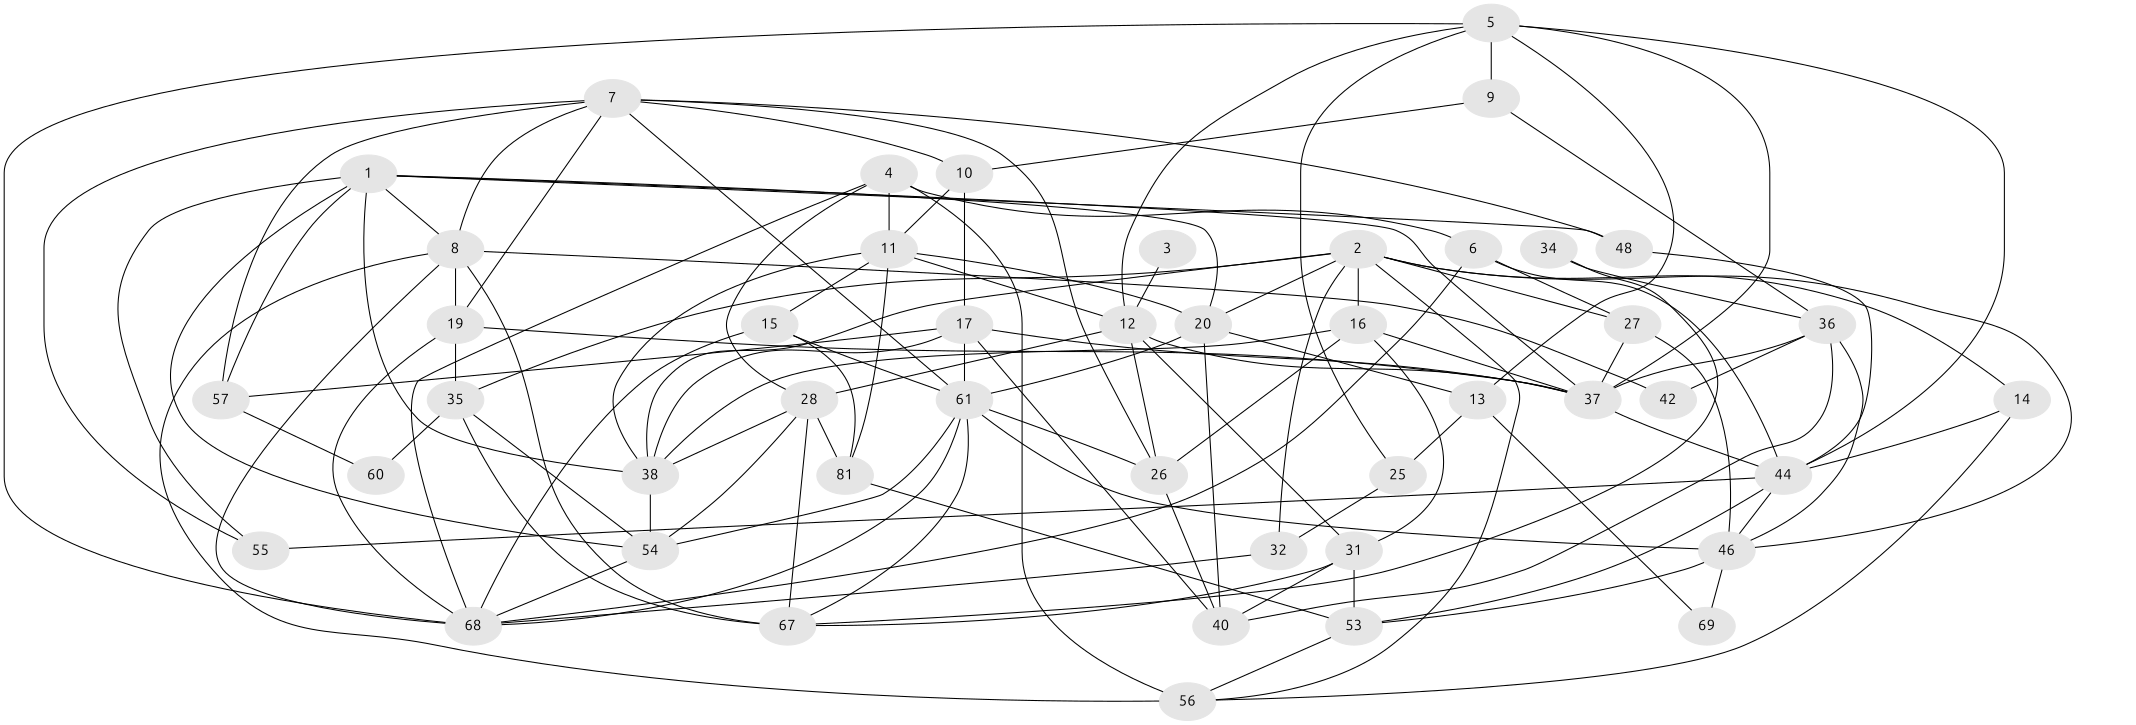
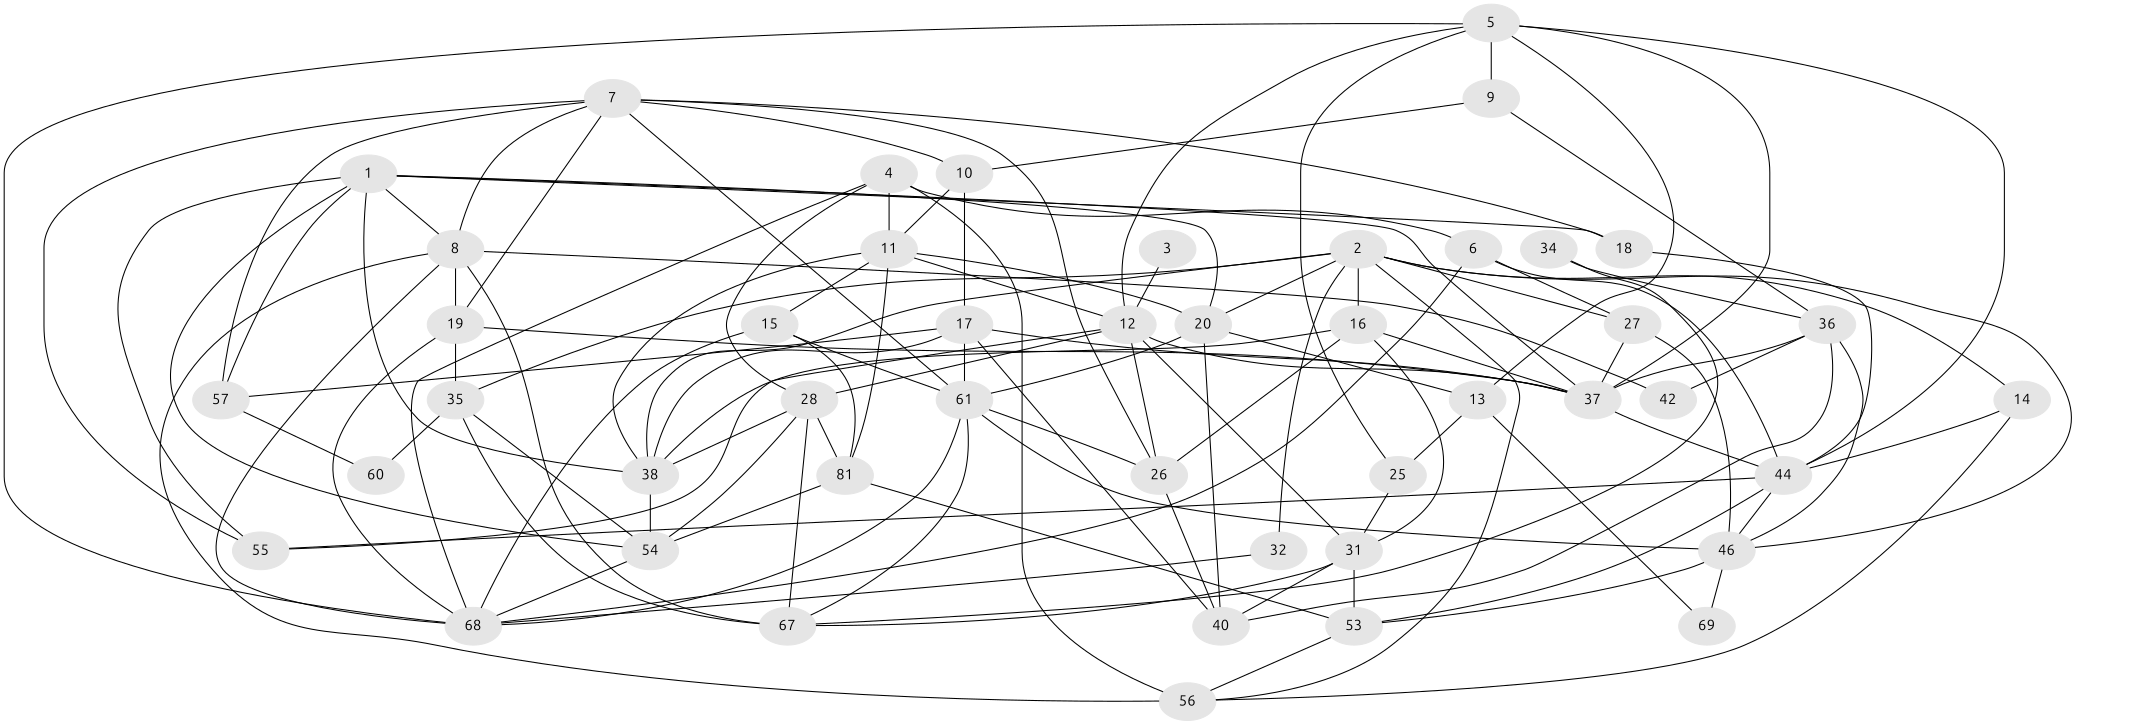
(1624, 249) -> (1624, 249)
none -> (714, 470)
(832, 508) -> (748, 513)
(1338, 513) -> (1376, 513)
